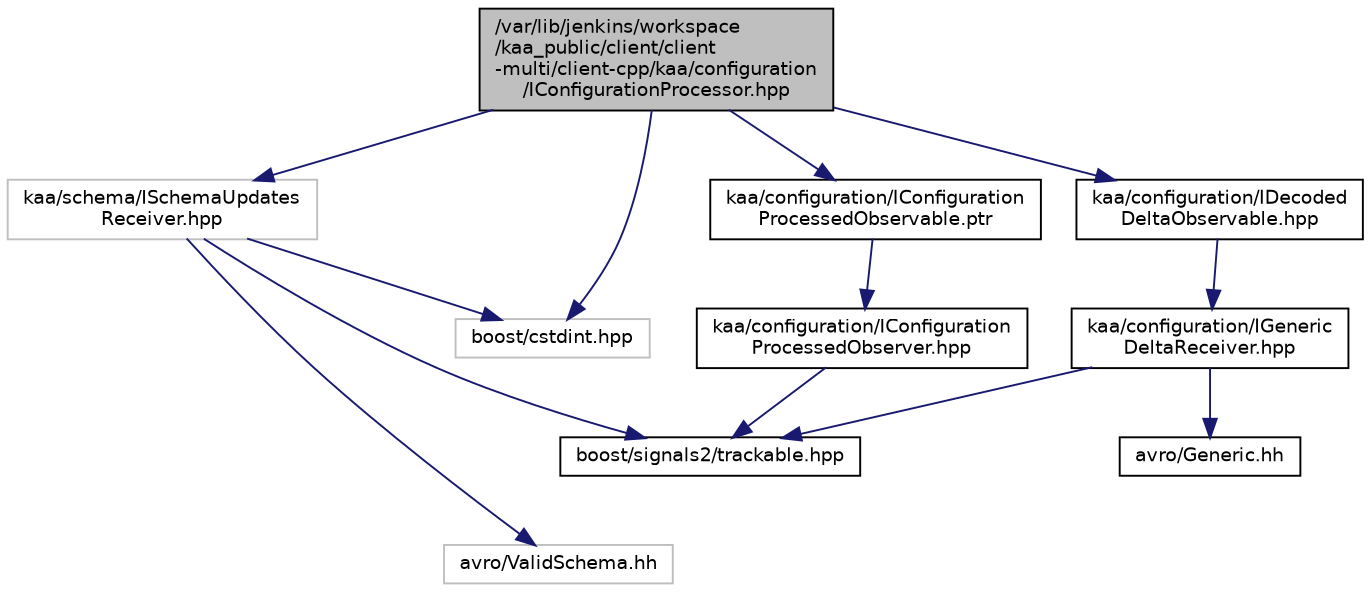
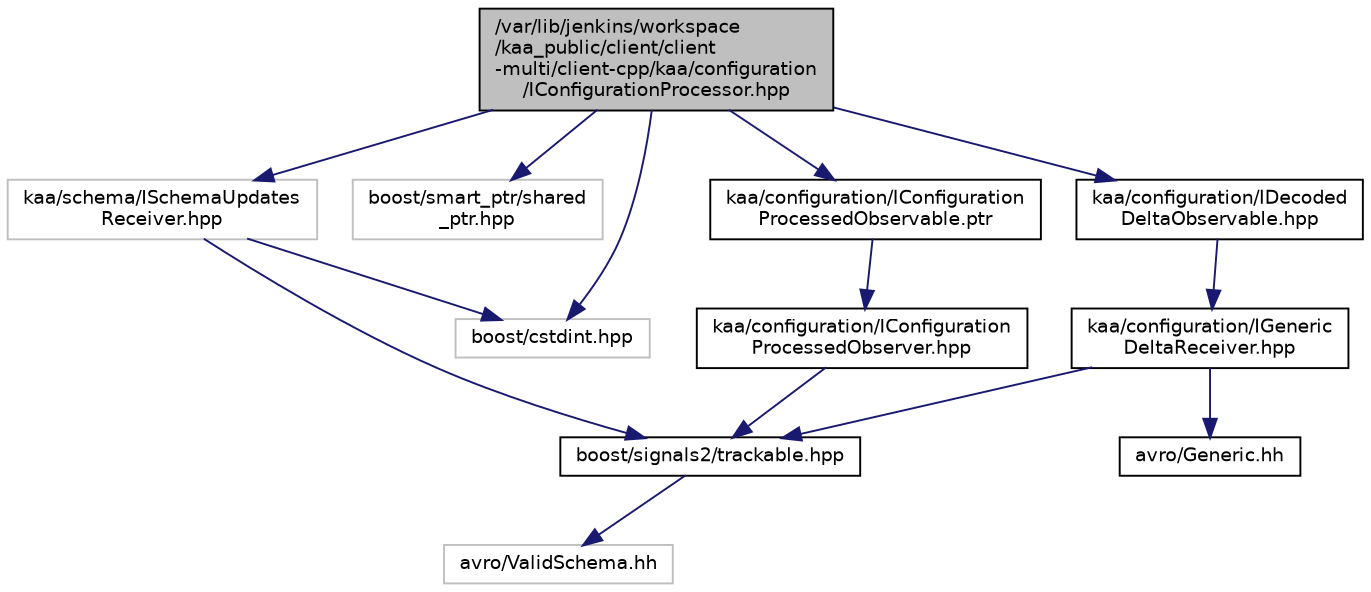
none -> (478, 210)
(345, 395) -> (642, 505)
